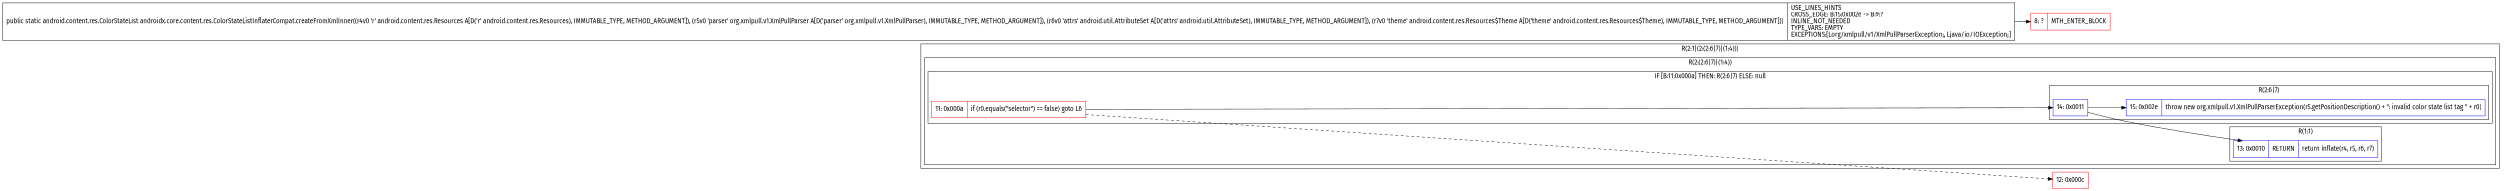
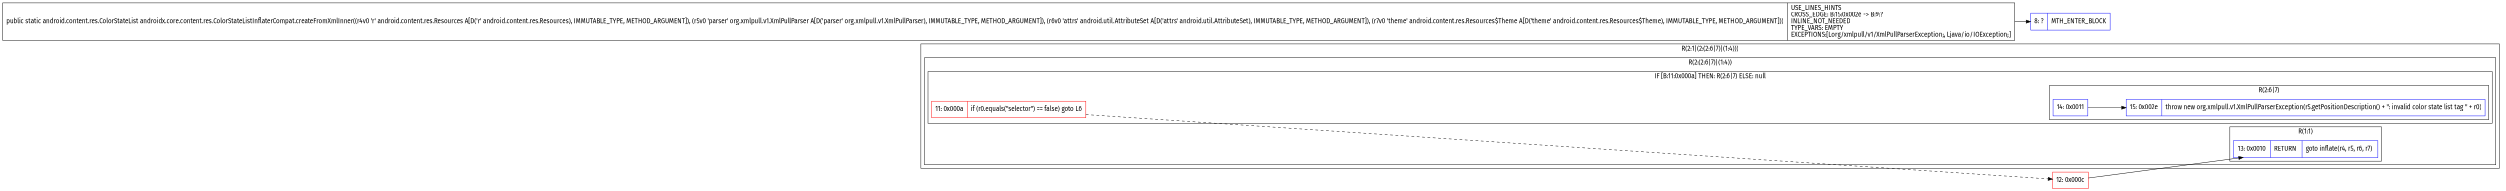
(2070, 22) -> (2070, 22)
(1567, 109) -> none
(2163, 128) -> (2141, 171)
(2338, 149) -> (2339, 149)
